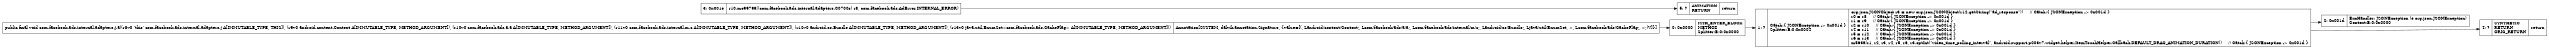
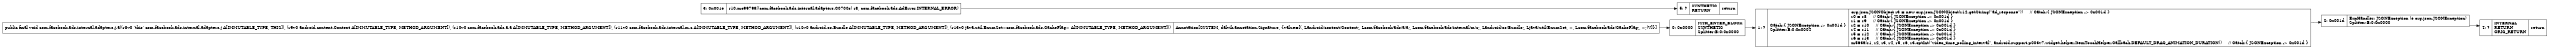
(1704, 6) -> (1704, 6)
(2370, 23) -> (2370, 23)
(2507, 23) -> (2506, 23)
(1708, 28) -> (1711, 28)
(2394, 30) -> (2473, 25)
